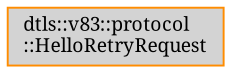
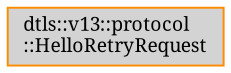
(116, 37) -> (116, 37)
